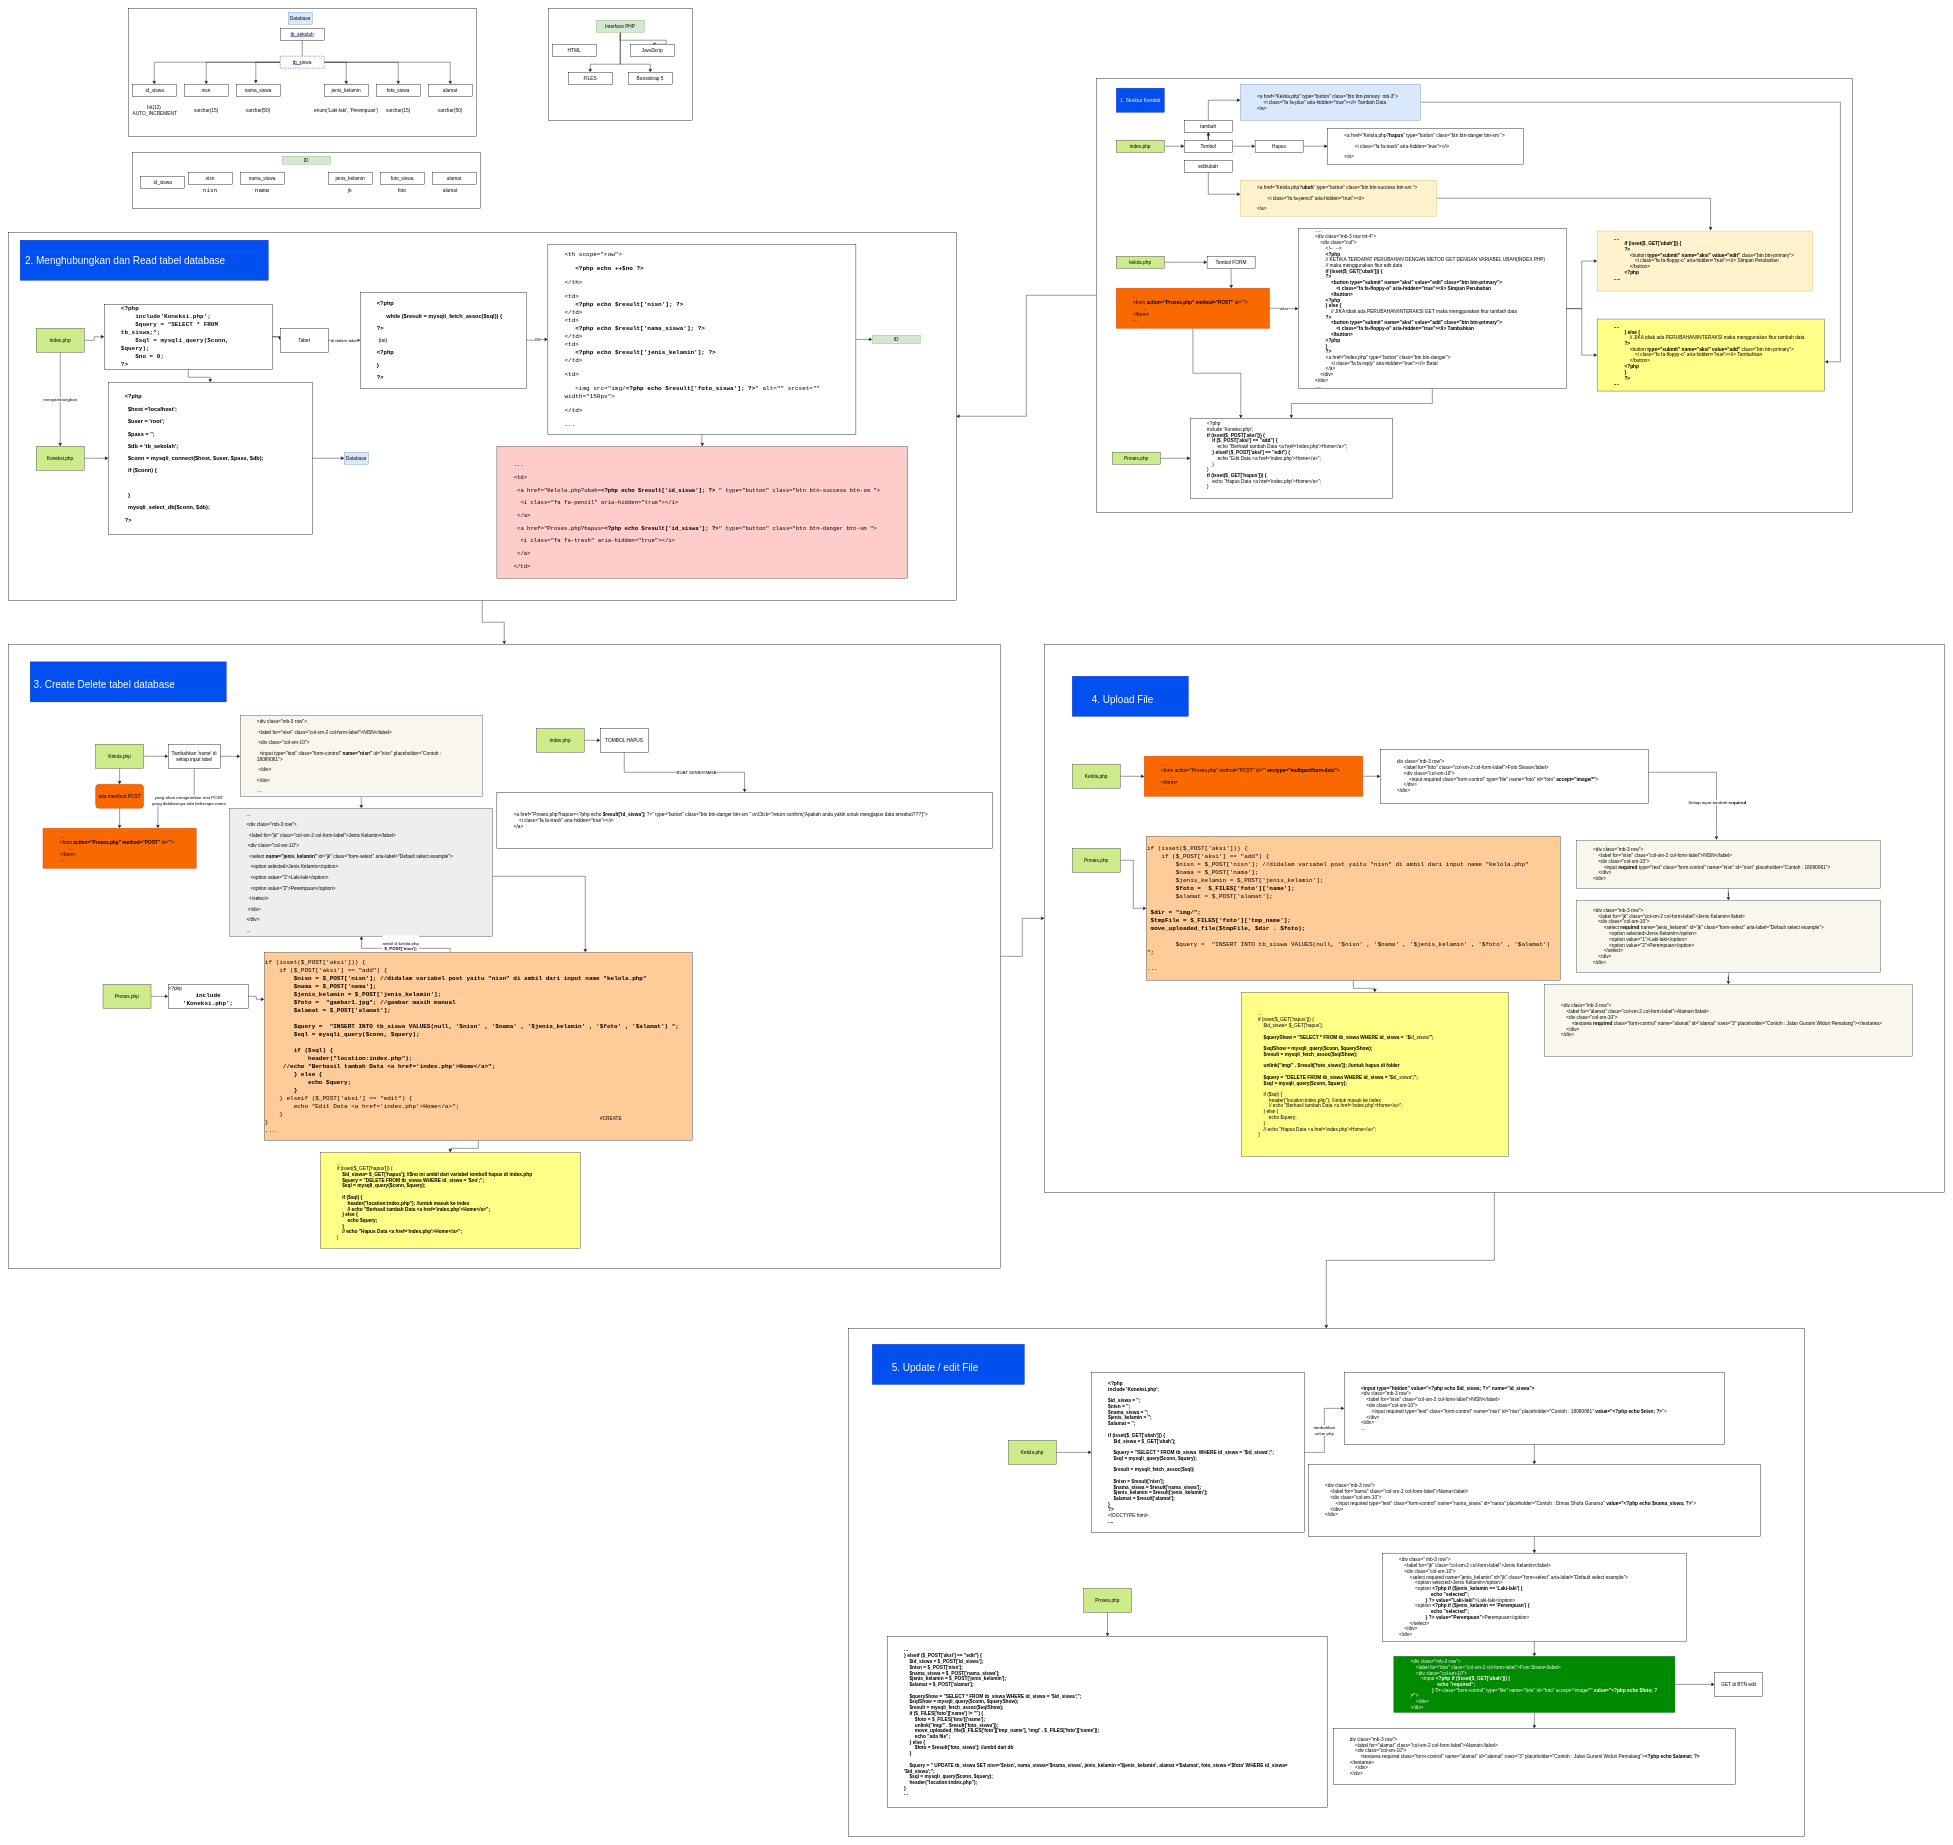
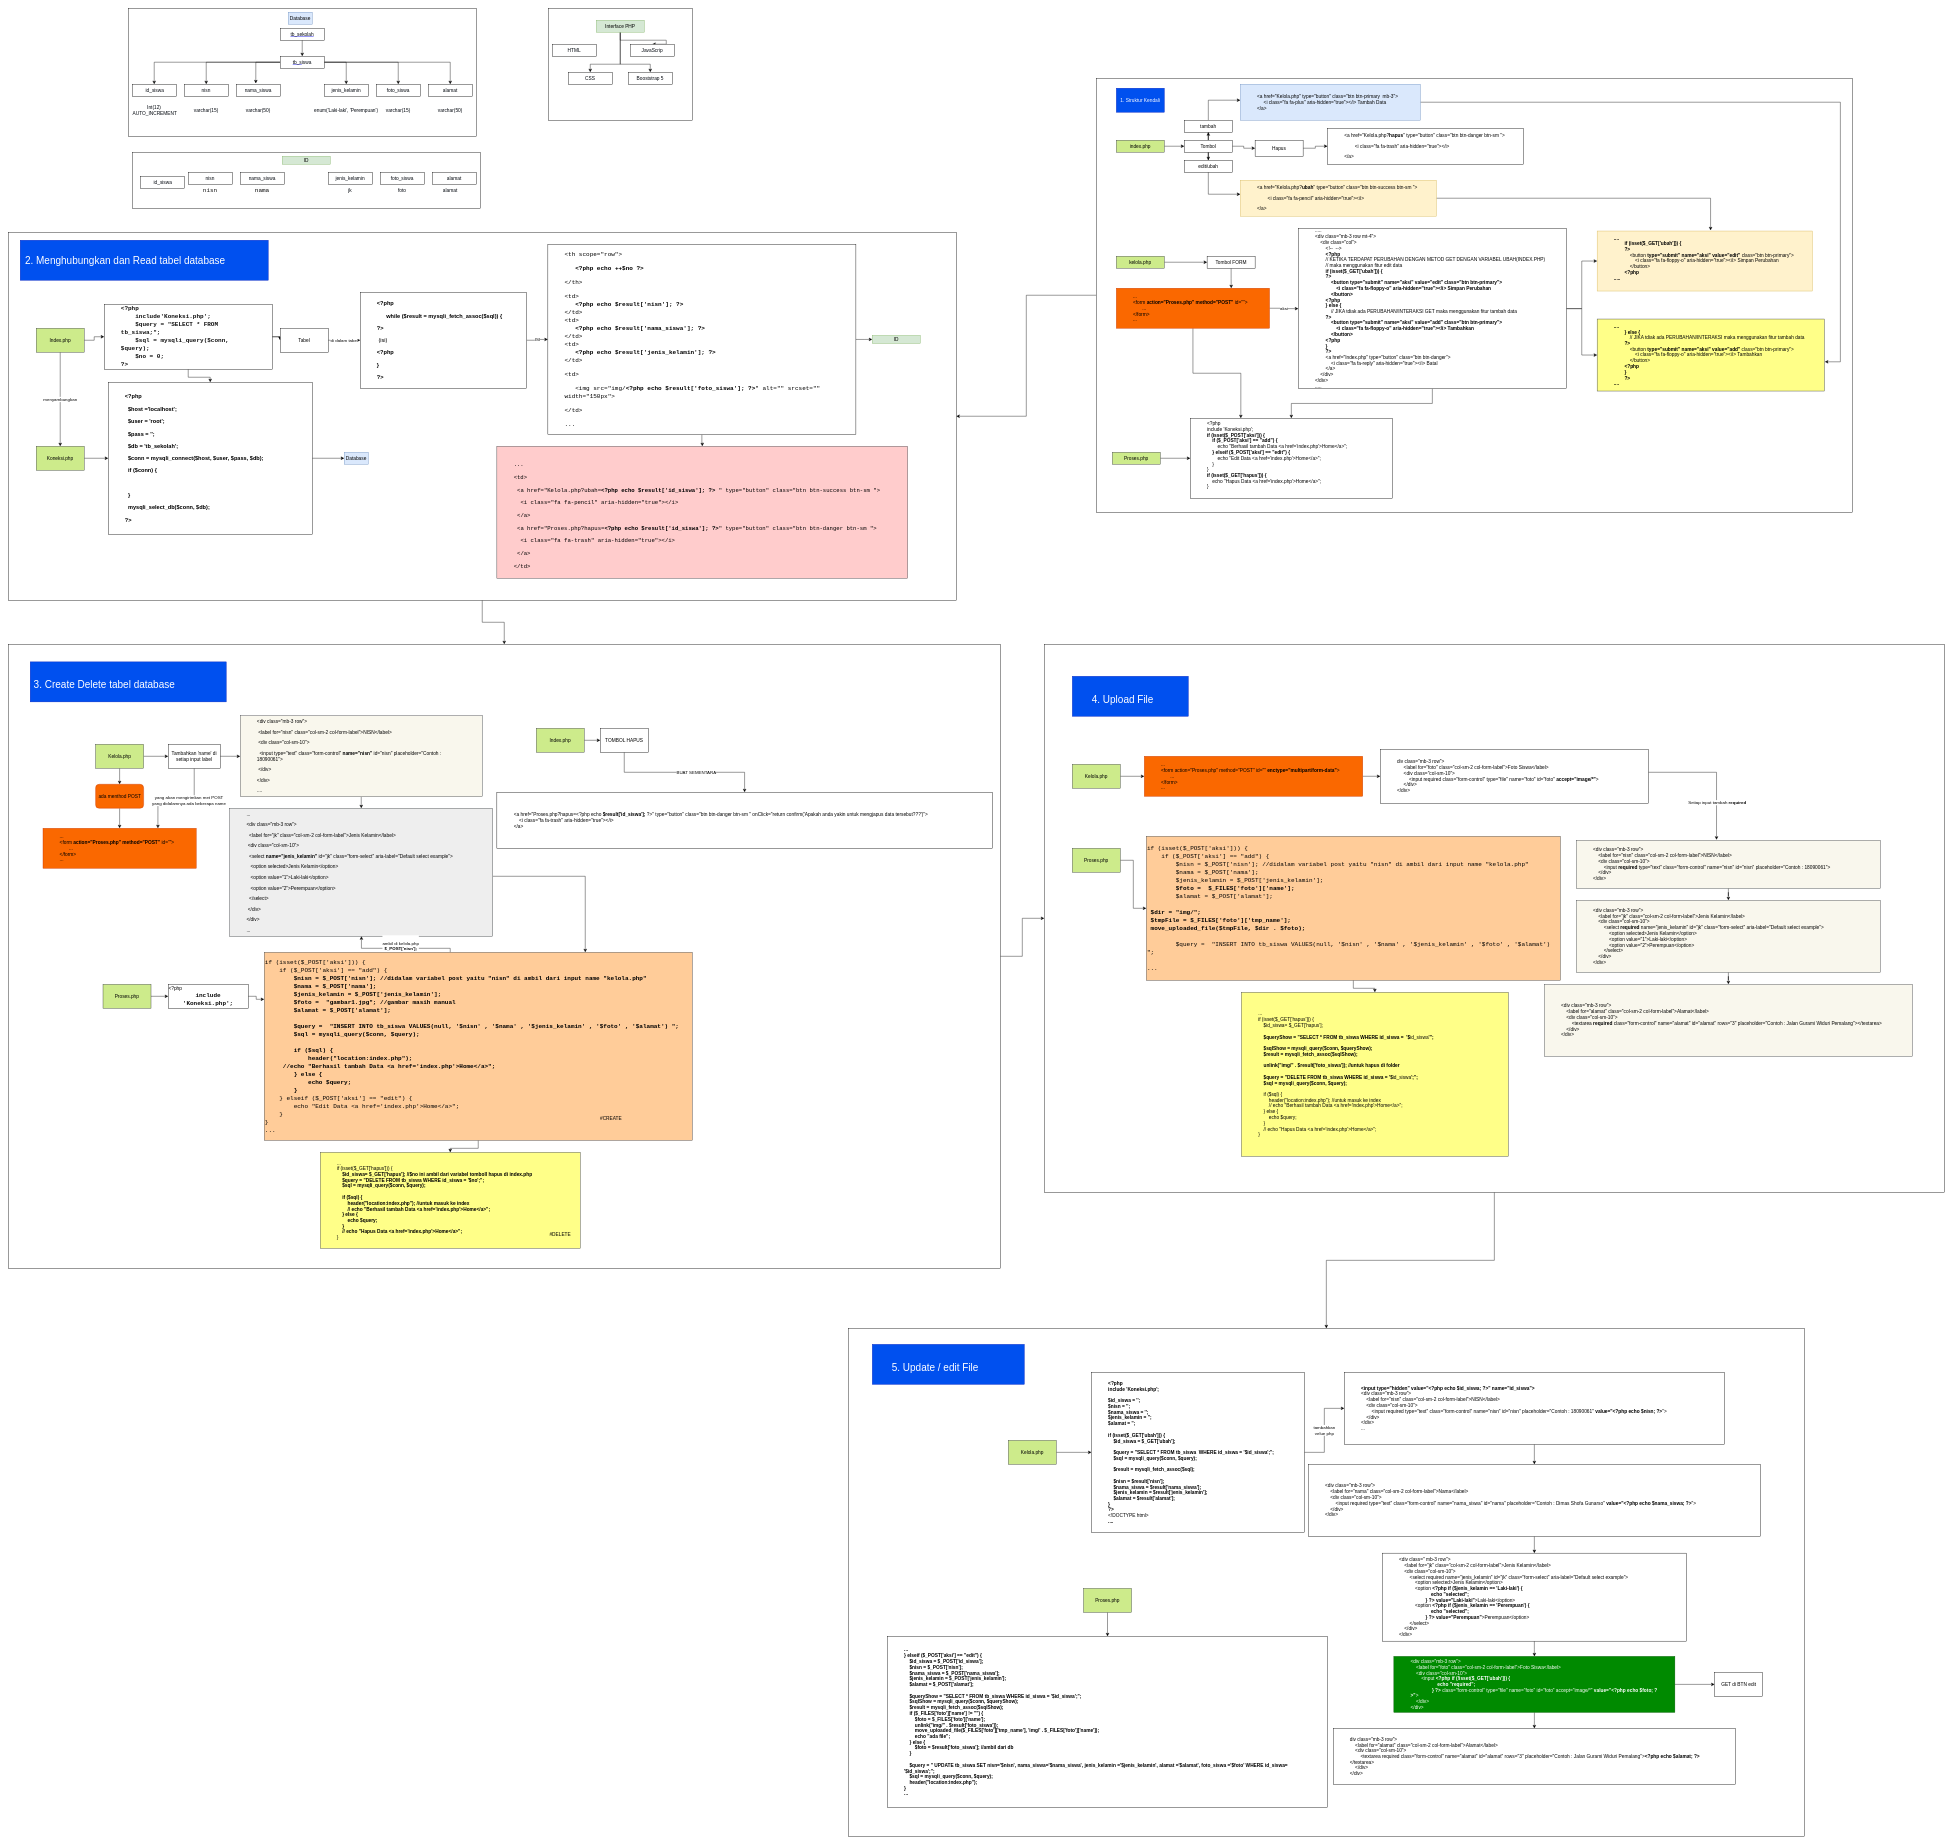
(302, 53) -> (302, 52)
(302, 62) -> (302, 62)
(590, 78) -> (590, 78)
(1279, 146) -> (1279, 148)
none -> (1208, 158)
none -> (560, 1234)
